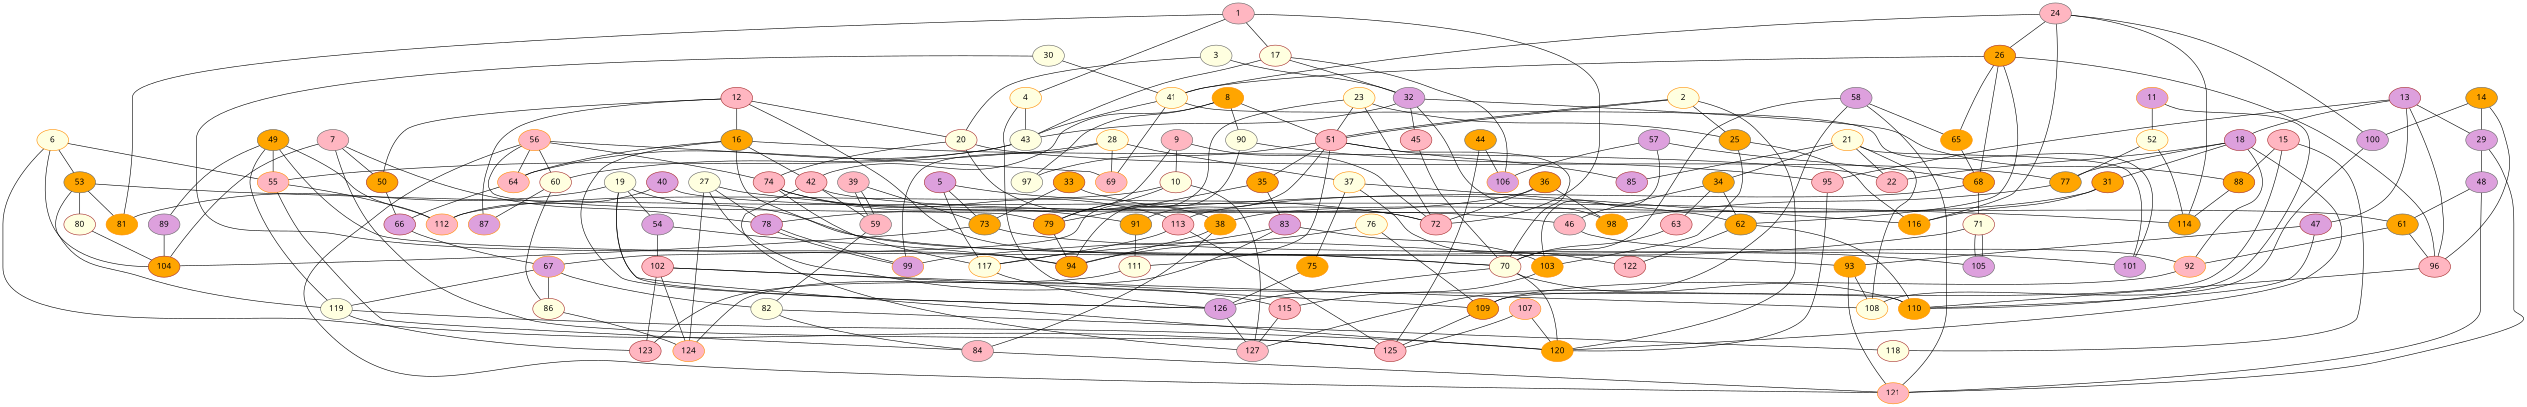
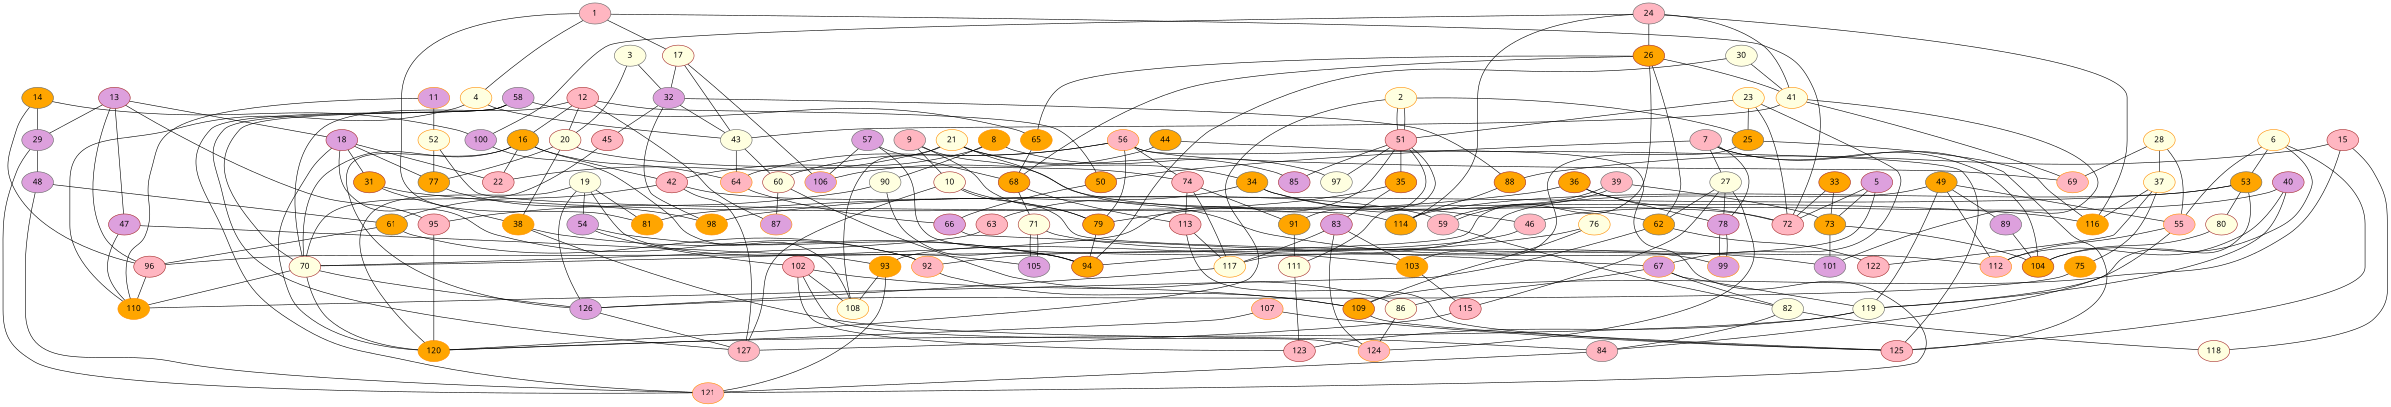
(1278, 118) -> none
none -> (1716, 162)
(919, 172) -> none
none -> (2112, 282)
